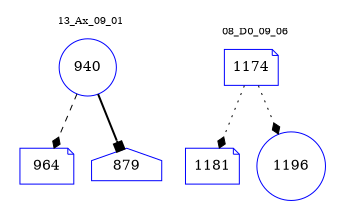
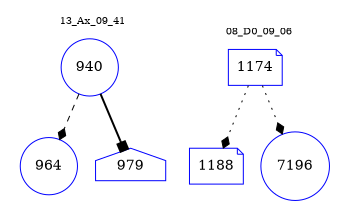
(91, 21) -> (93, 21)
(47, 166) -> (49, 166)
(127, 166) -> (131, 166)
(212, 166) -> (216, 166)
(291, 166) -> (295, 166)
